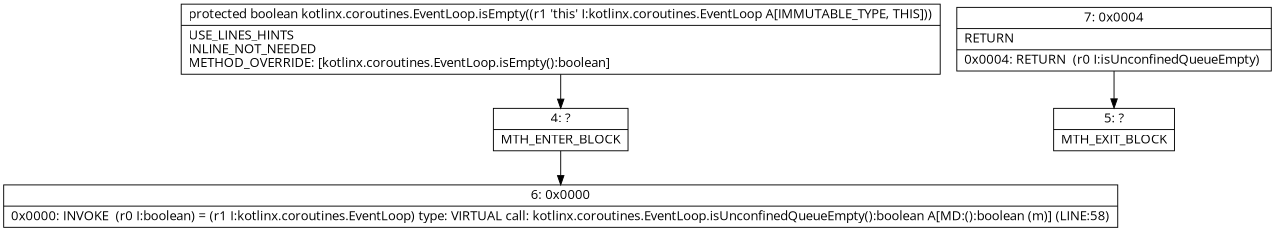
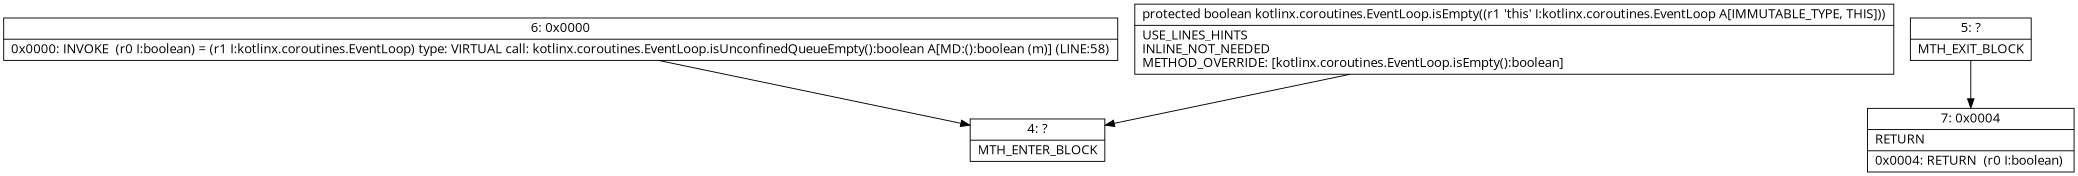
(1114, 60) -> (1971, 161)
(1114, 85) -> (1971, 80)
(561, 163) -> (810, 92)
